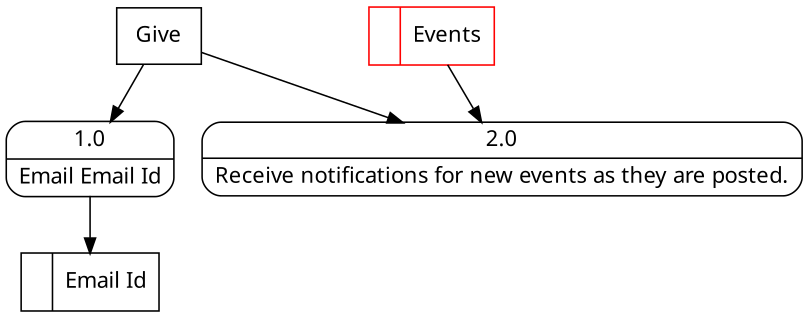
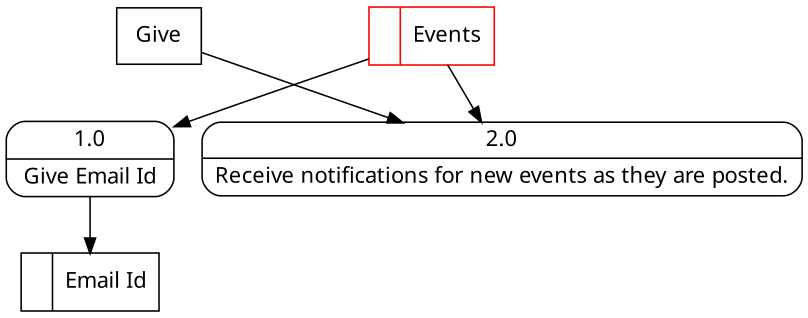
(131, 87) -> (279, 90)
(90, 177) -> (90, 177)
